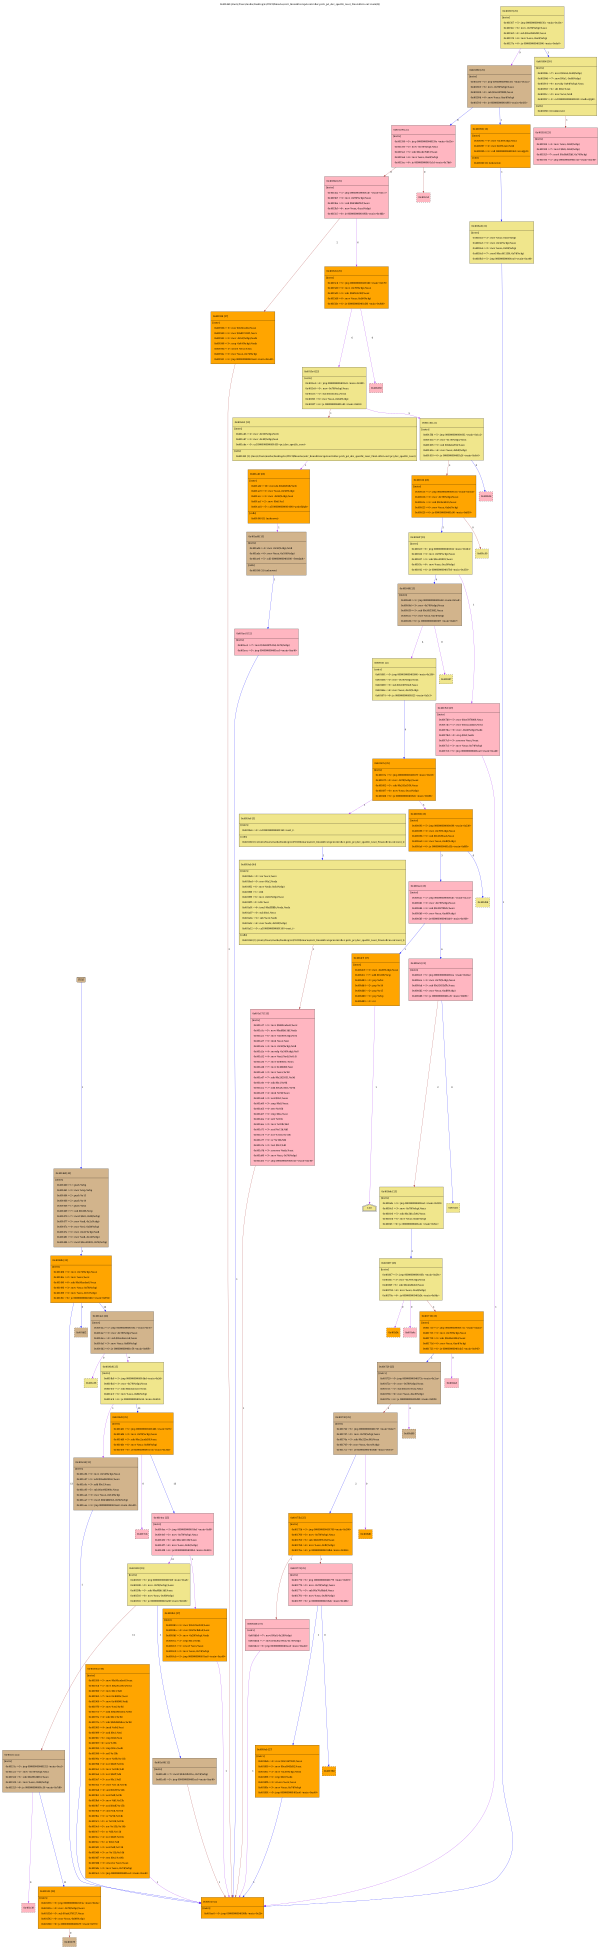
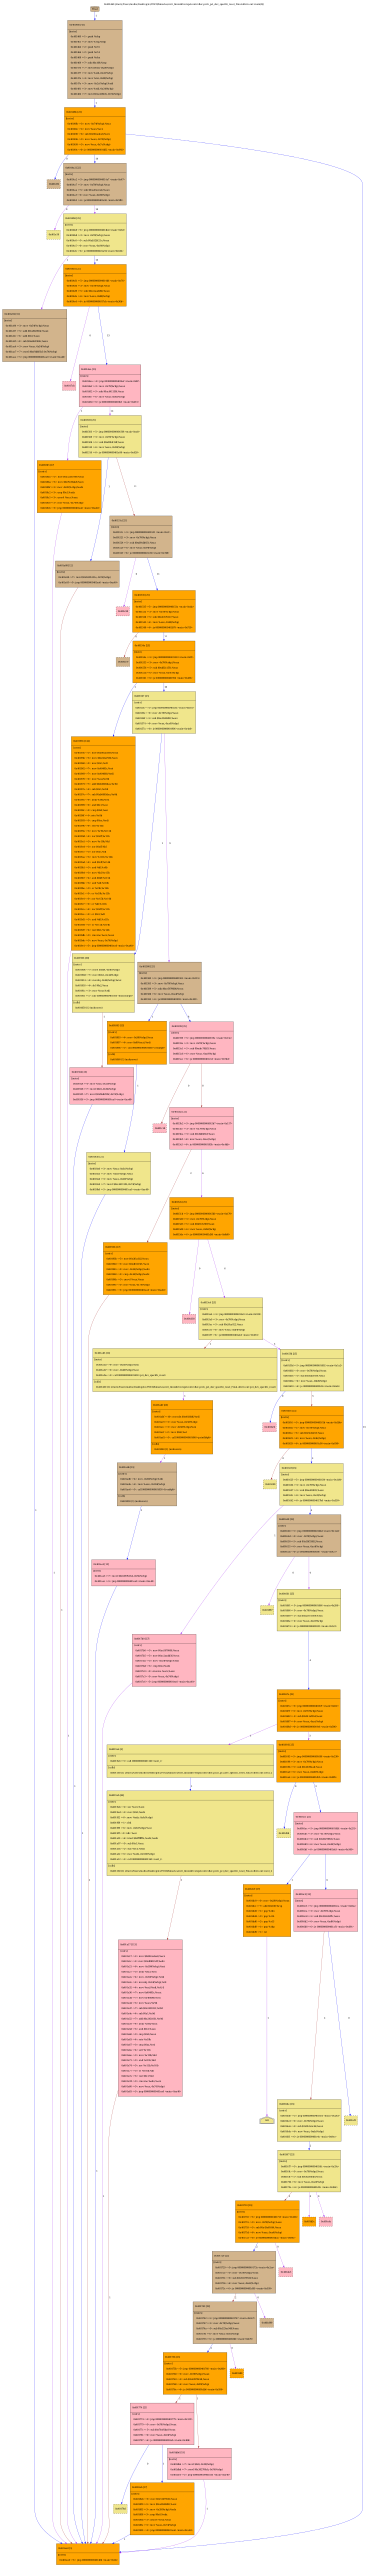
none -> (164, 662)
(329, 1771) -> (120, 2509)
none -> (74, 1822)
